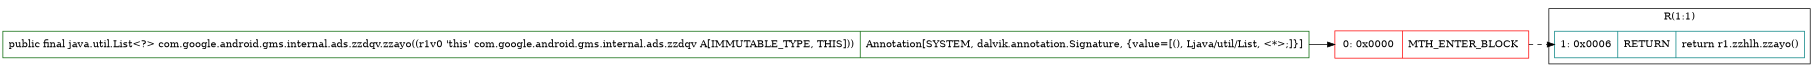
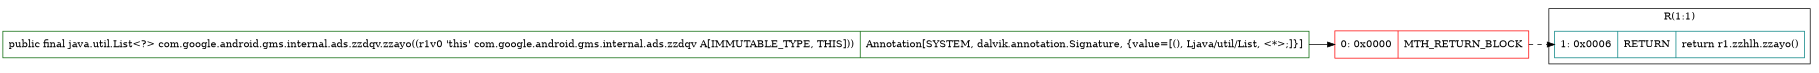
(1463, 44) -> (1463, 44)
